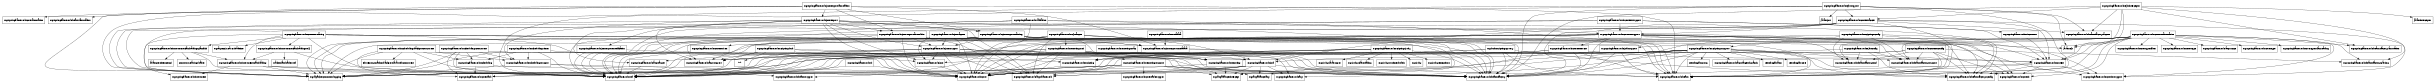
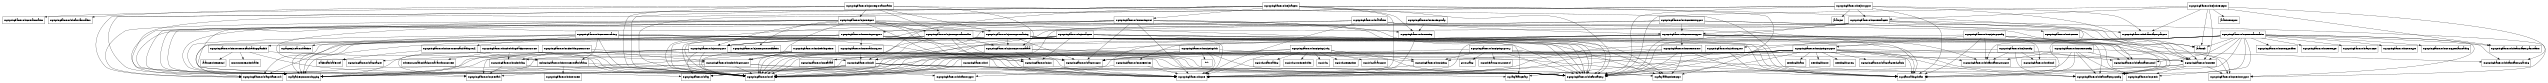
none -> (296, 31)
(191, 37) -> (325, 38)
(1831, 39) -> none
(1165, 41) -> (910, 55)
(1500, 49) -> (1491, 49)
(1165, 55) -> (861, 55)
(192, 63) -> (245, 63)
(243, 63) -> (563, 63)
none -> (1467, 63)
none -> (1496, 63)
none -> (2039, 63)
(1225, 69) -> (1725, 13)
(635, 70) -> (740, 69)
none -> (1162, 70)
(1674, 77) -> (1911, 77)
